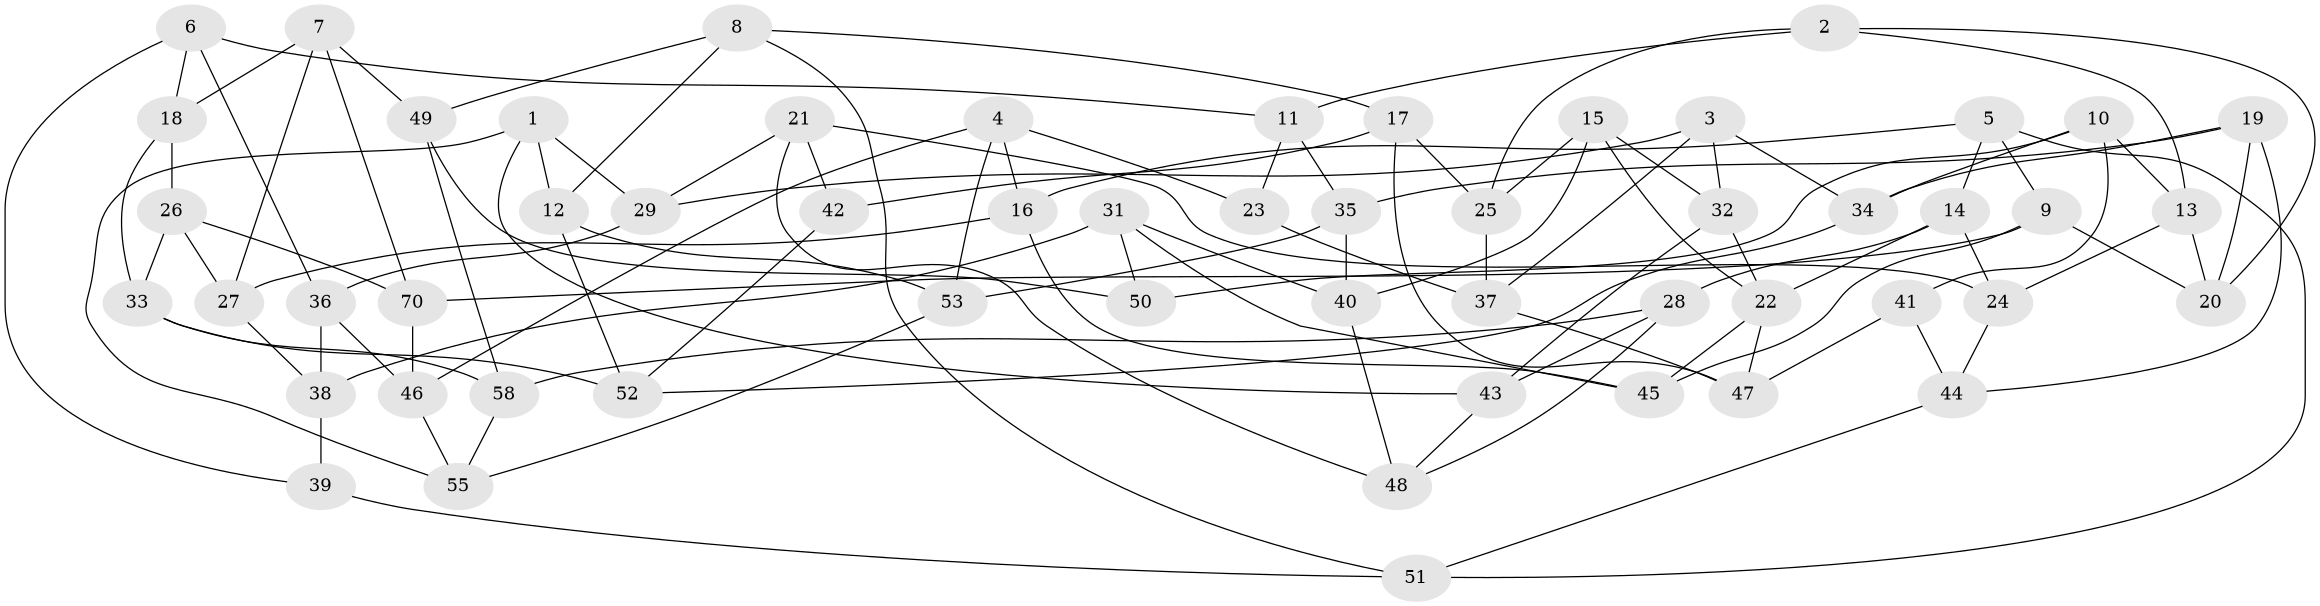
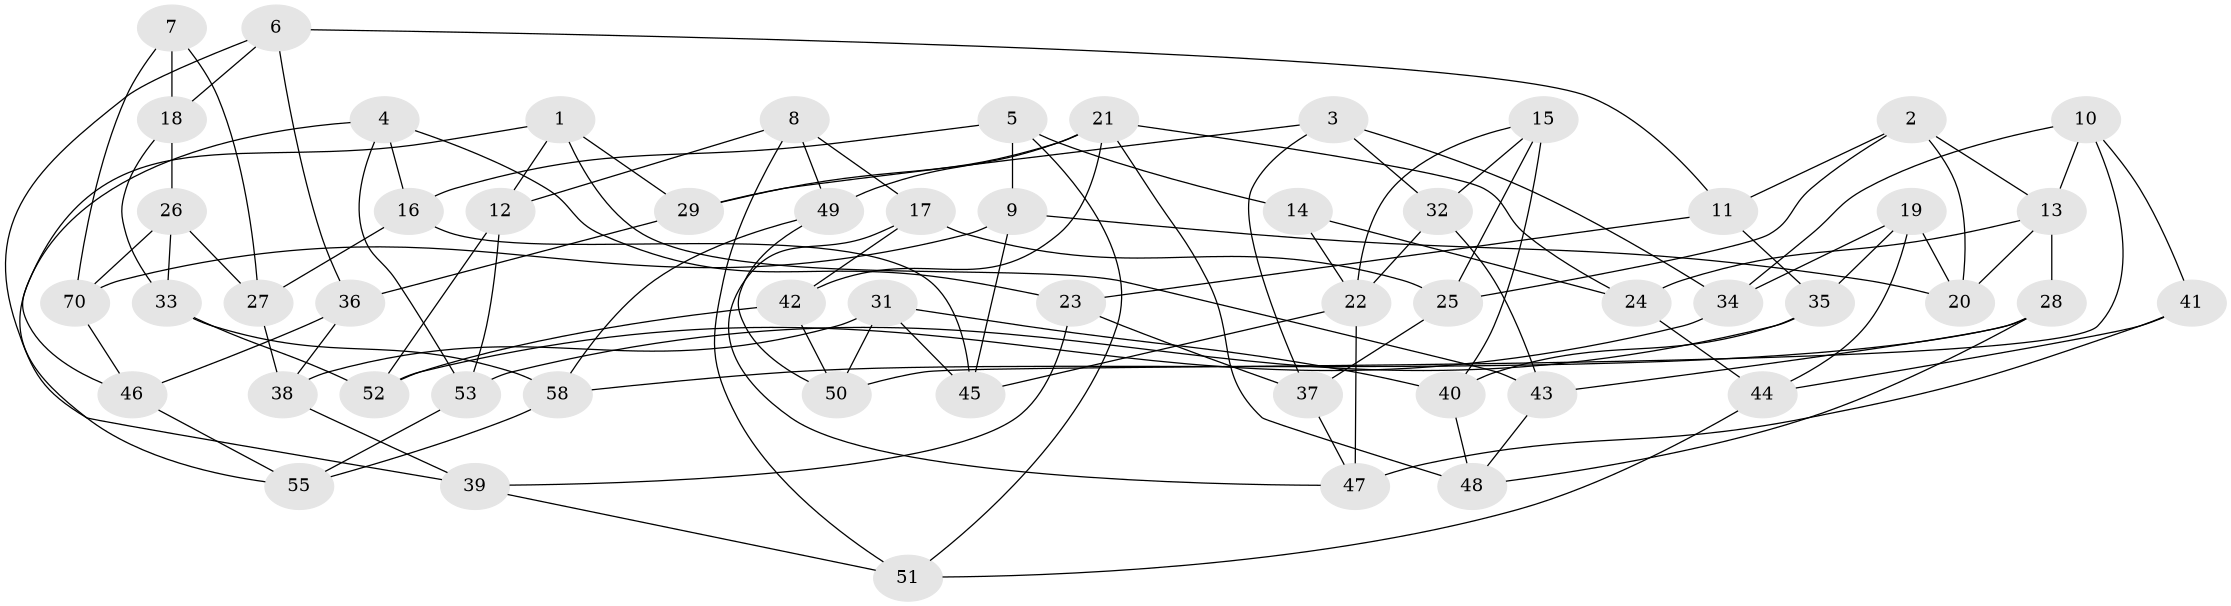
(371, 74) -> (967, 166)
(1815, 257) -> (2052, 257)
none -> (814, 349)
none -> (820, 468)
